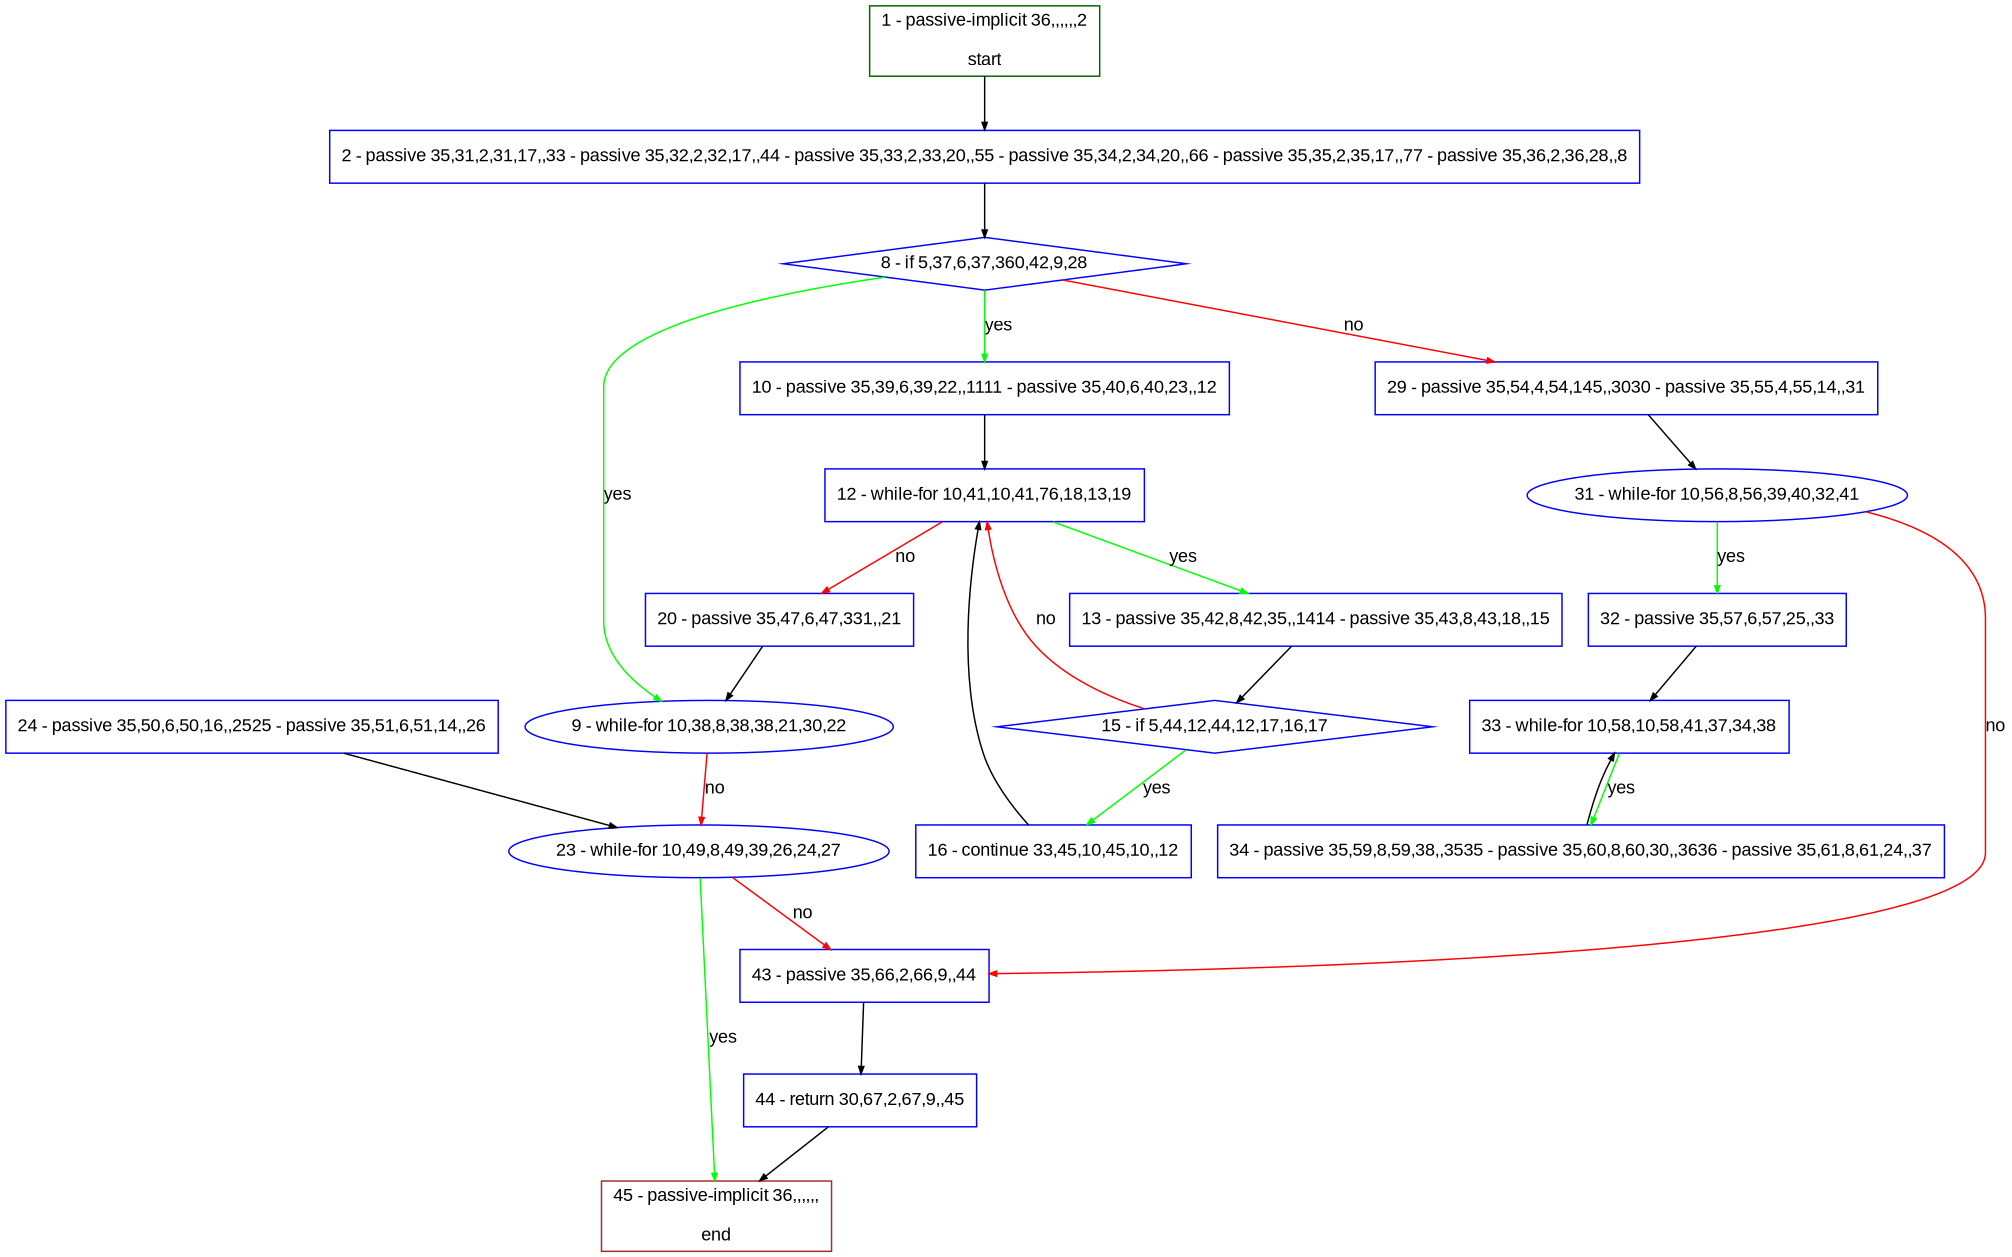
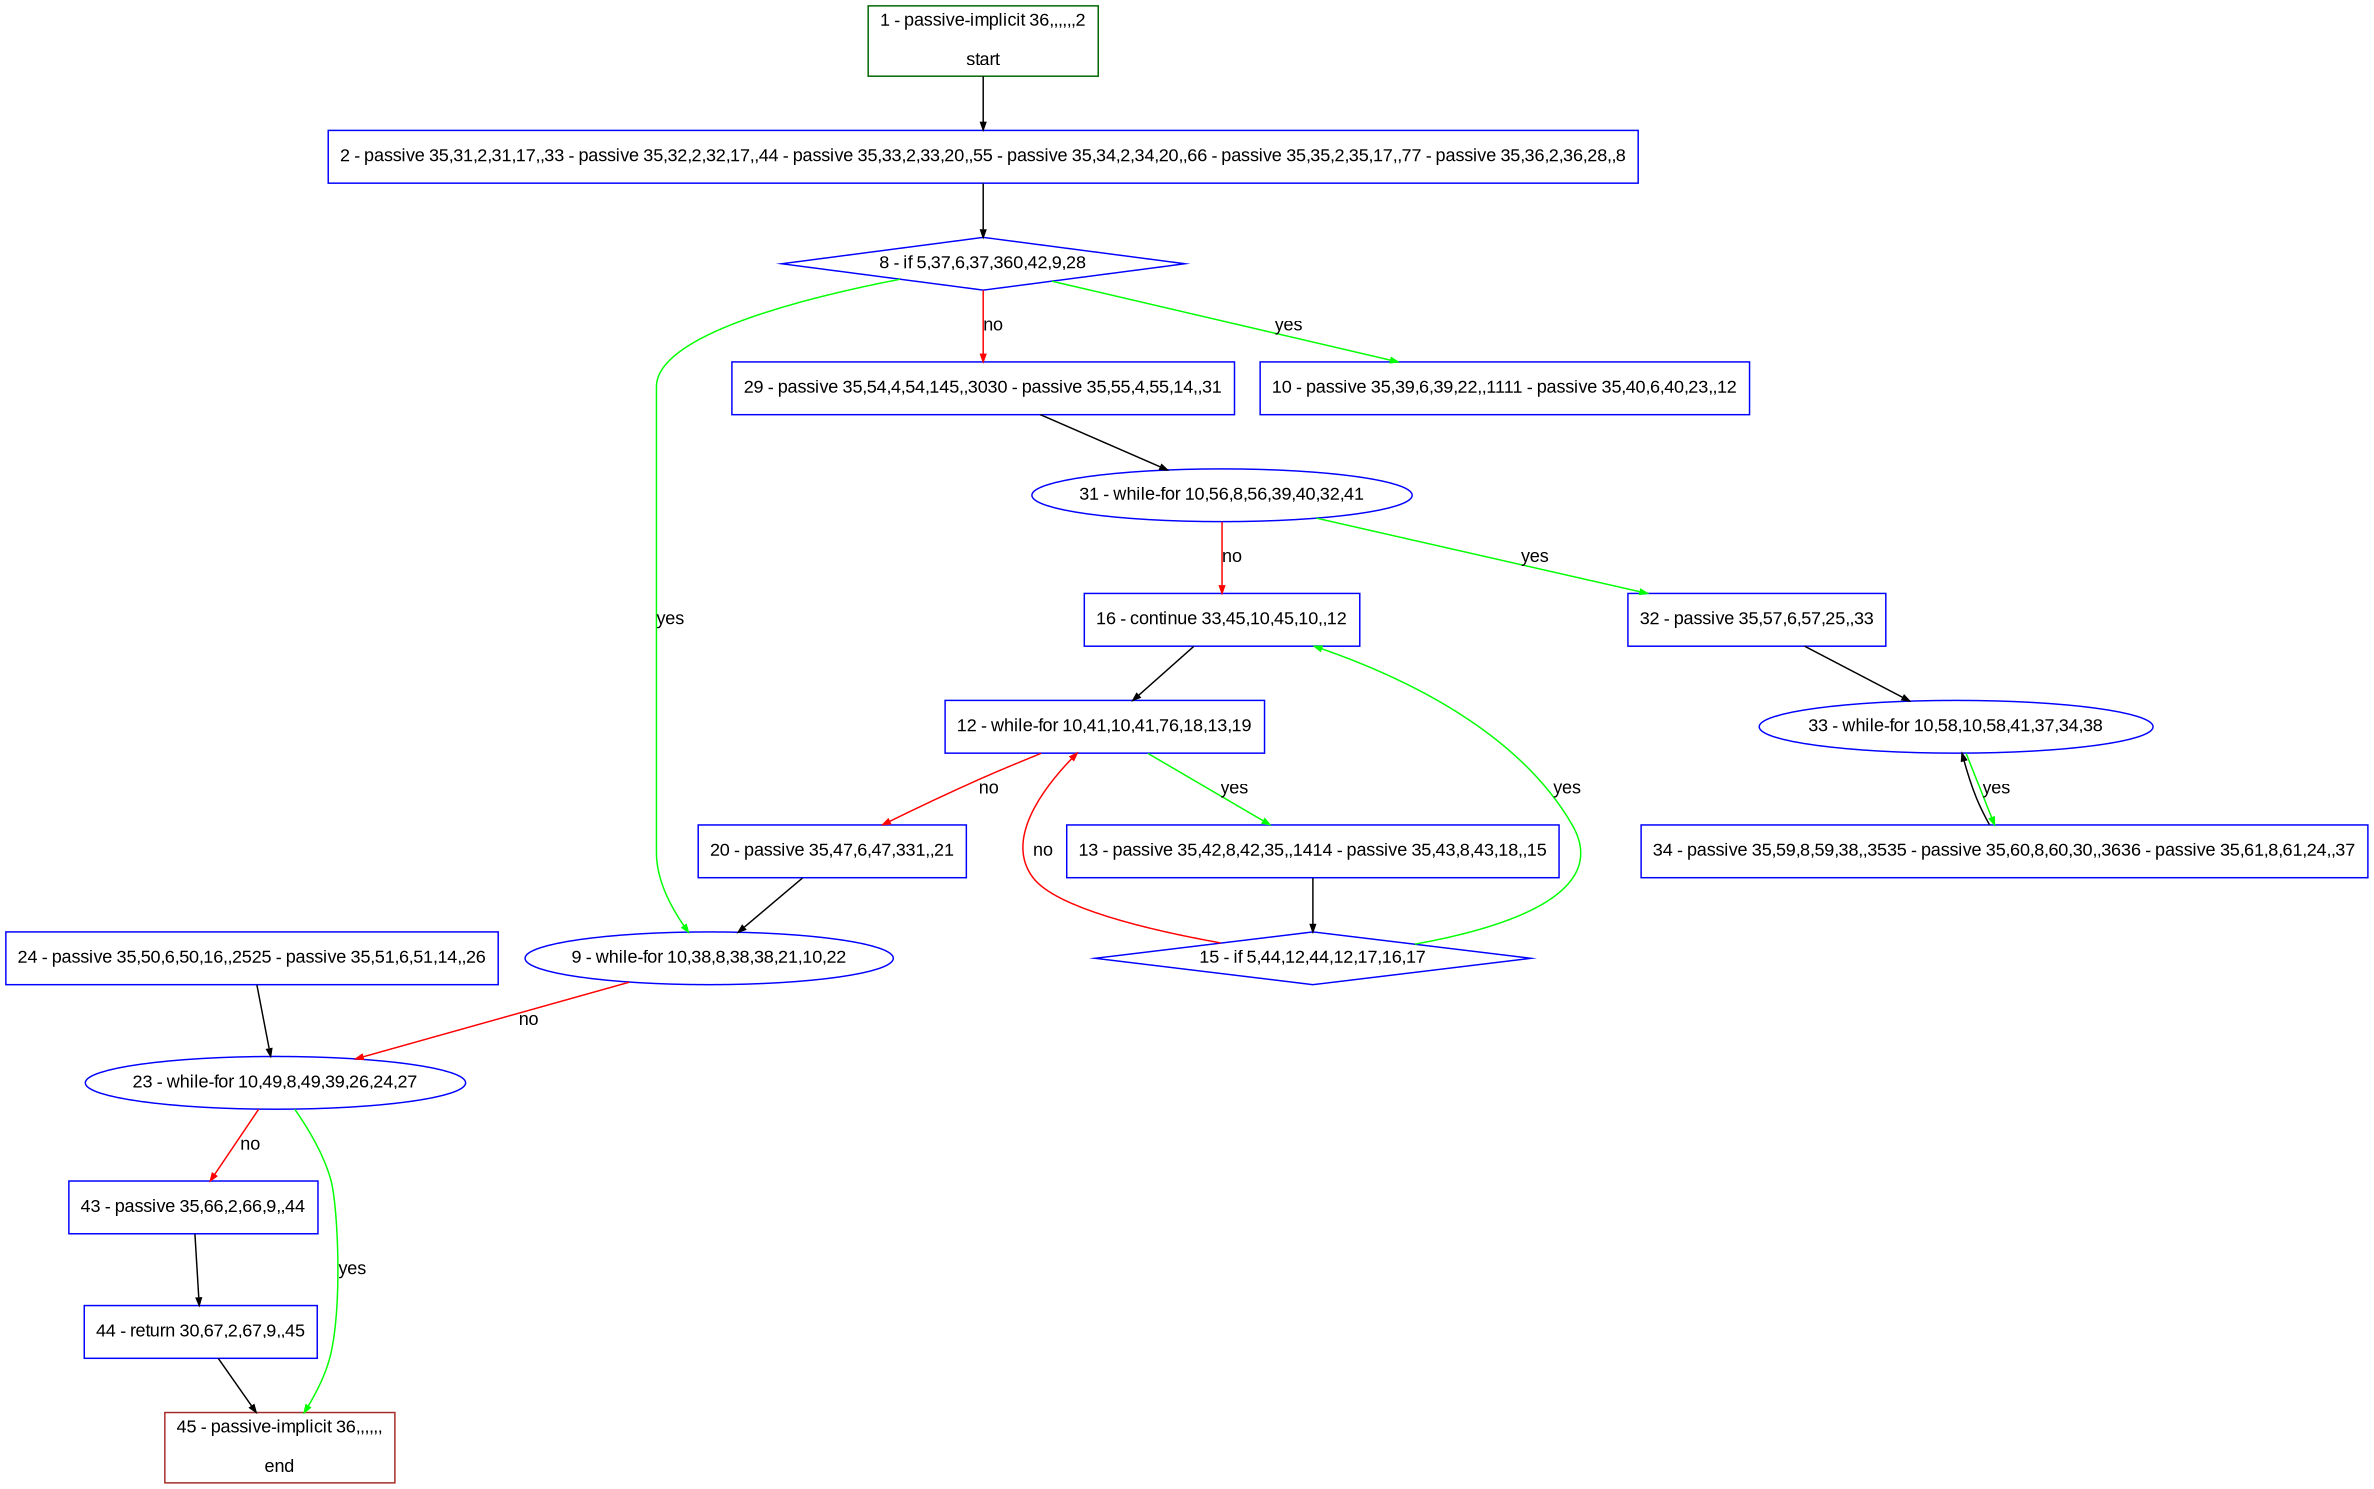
(985, 438) -> none
(709, 727) -> (709, 958)
(1629, 727) -> (1956, 727)
(1705, 938) -> (1222, 554)
